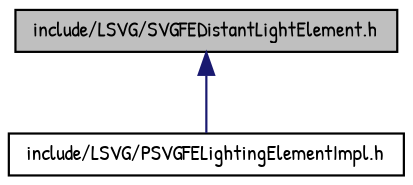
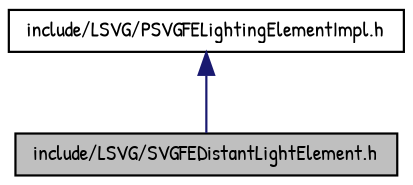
(206, 104) -> (206, 104)
